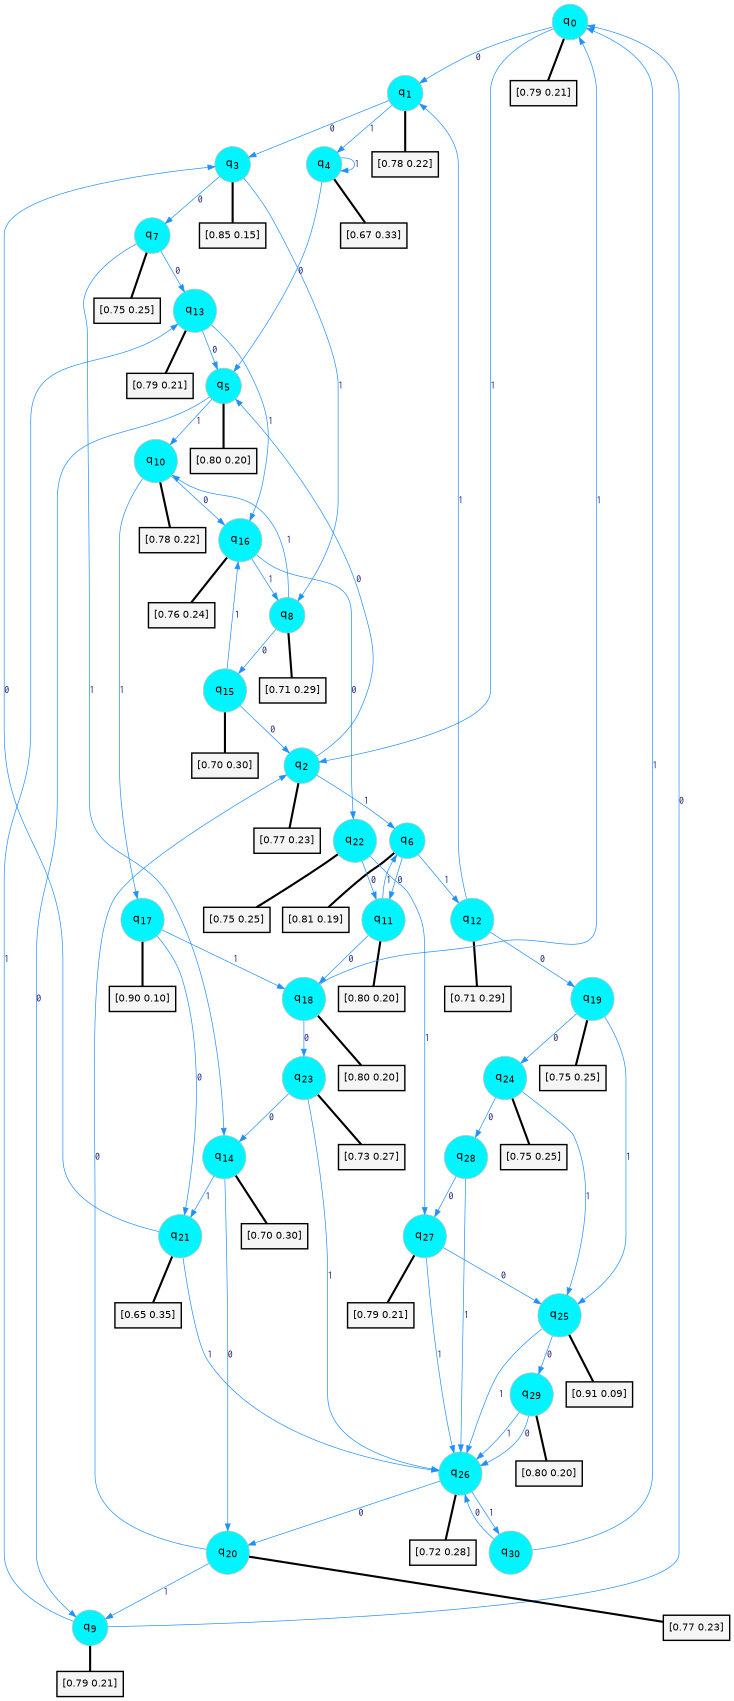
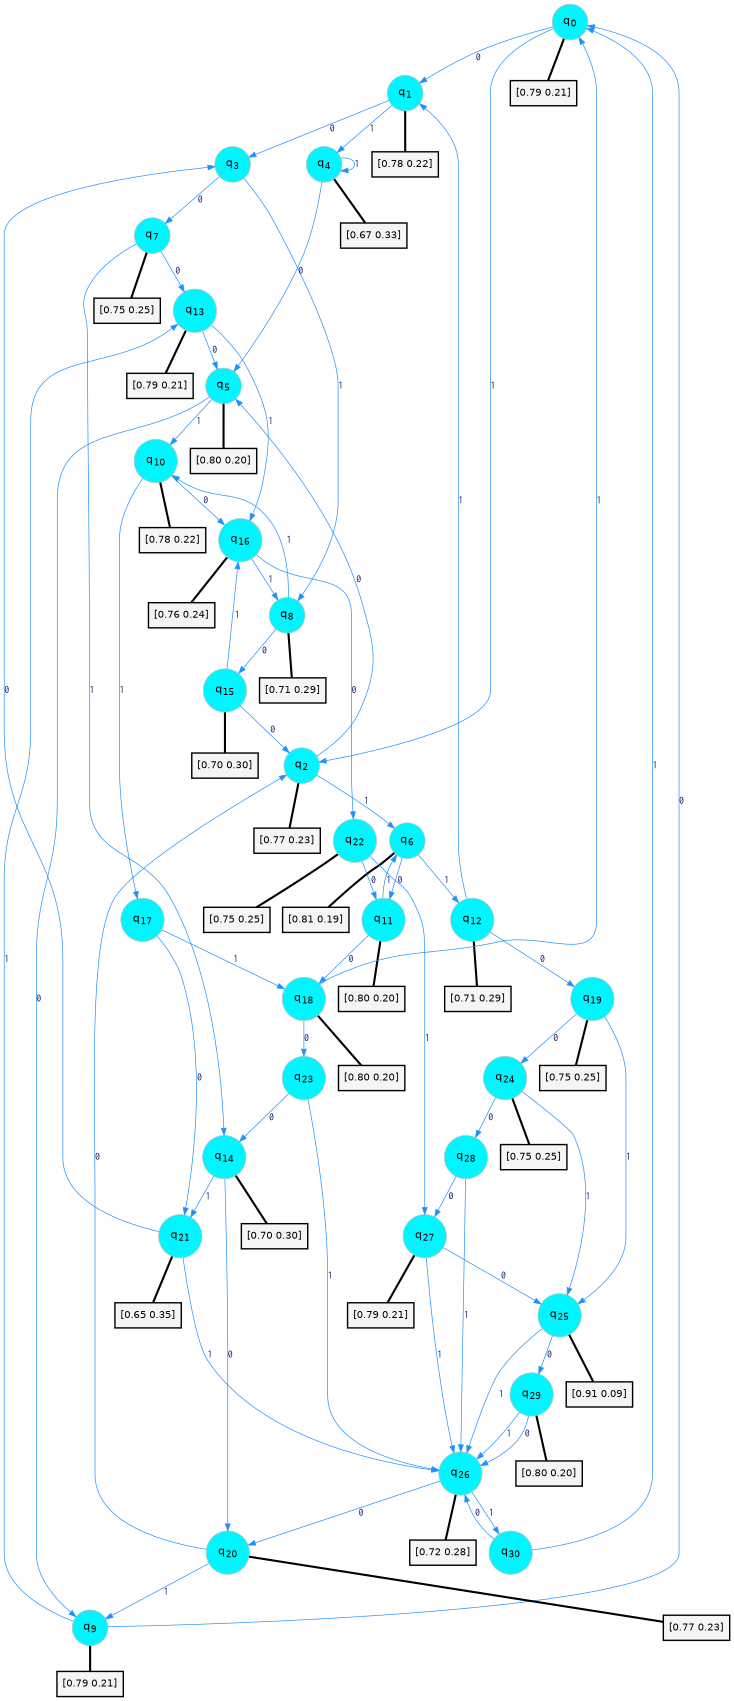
(233, 236) -> none
(143, 999) -> none
(372, 1157) -> none
